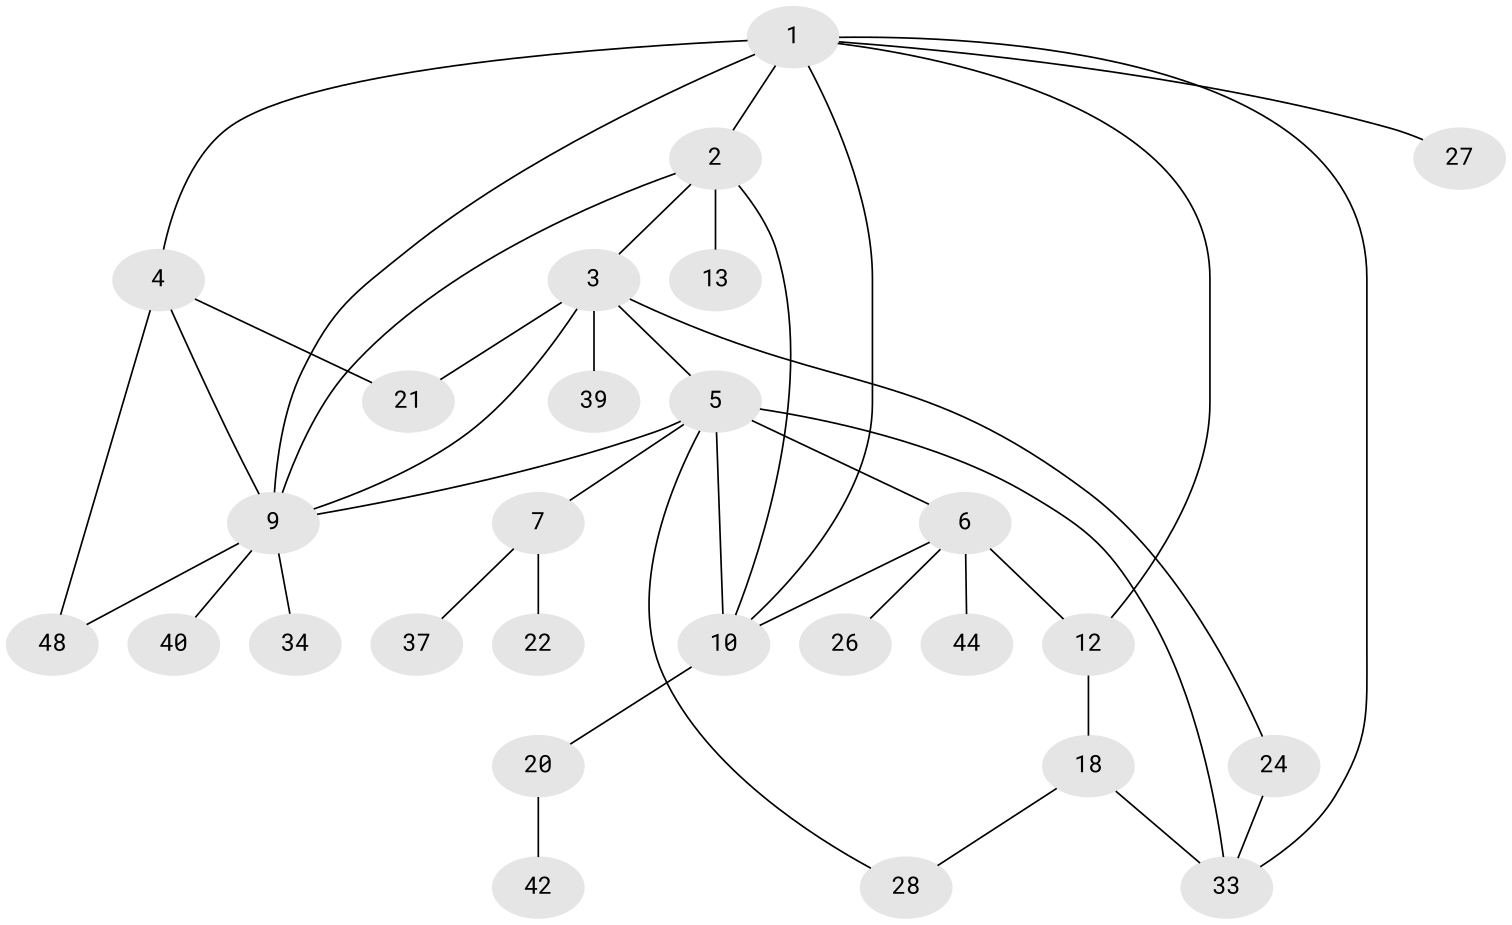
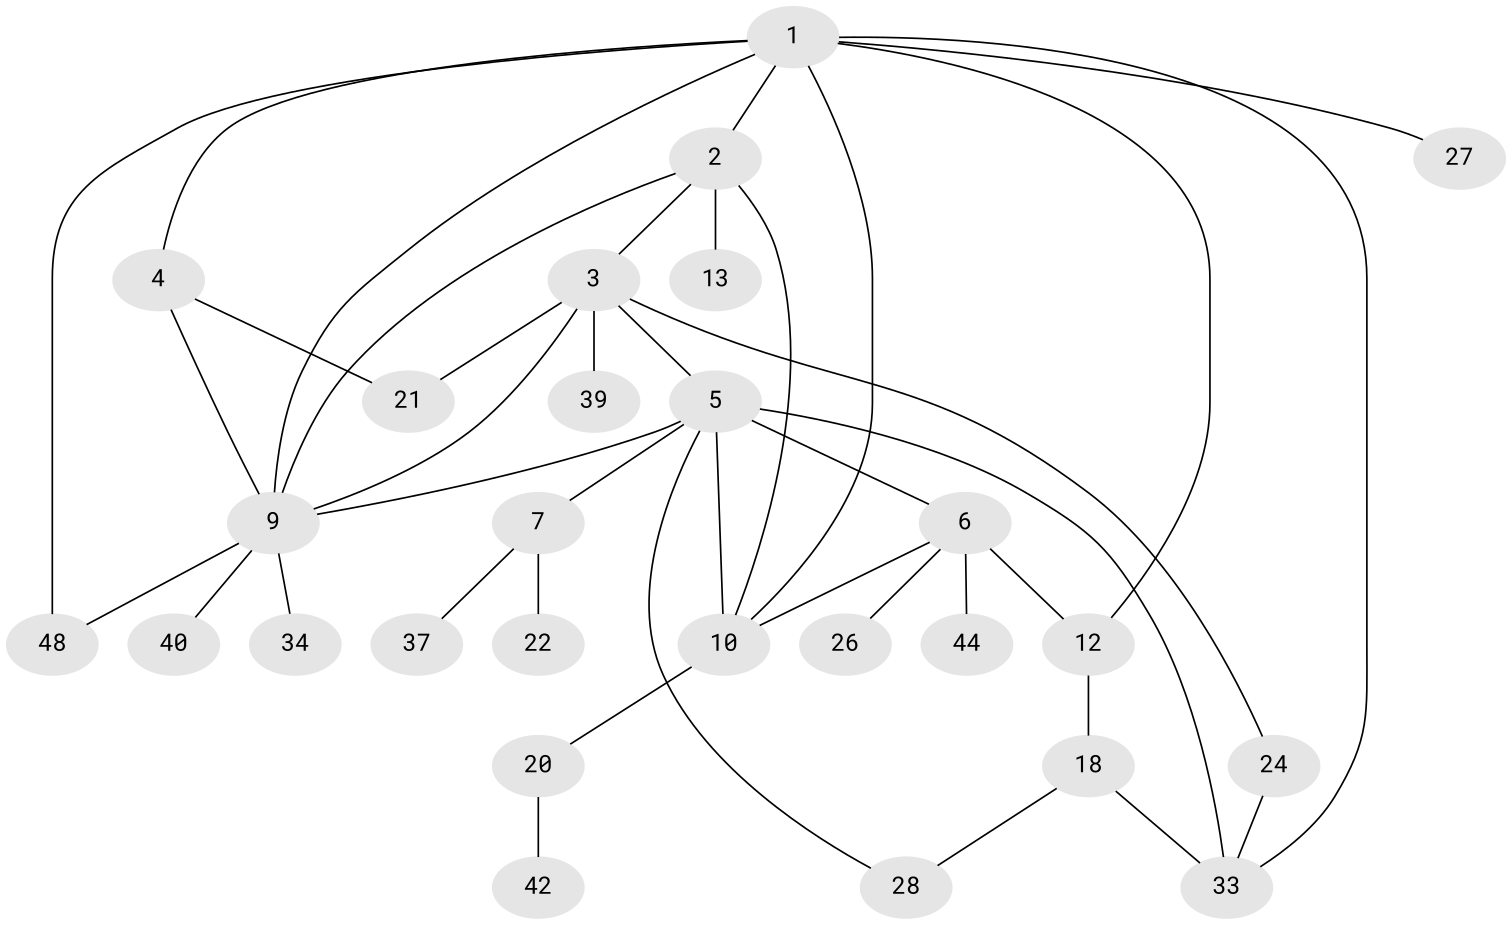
(105, 462) -> (193, 122)
